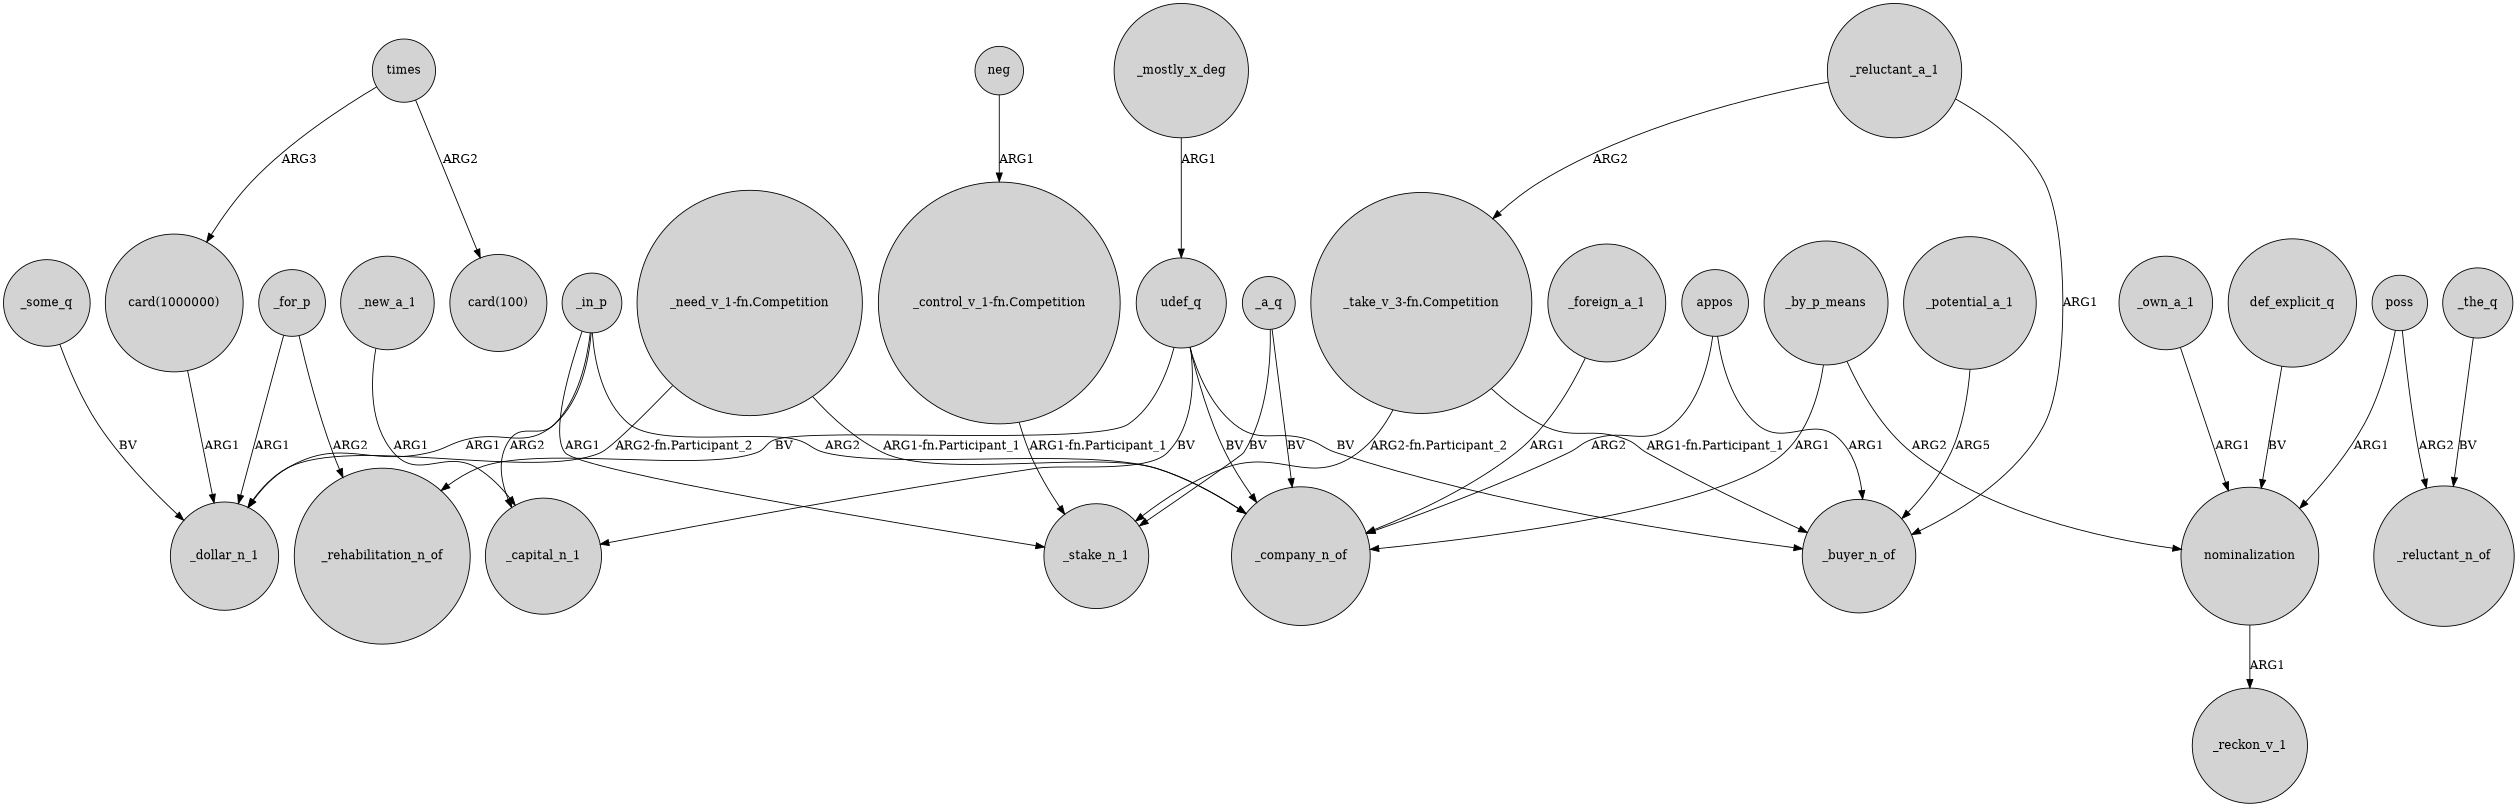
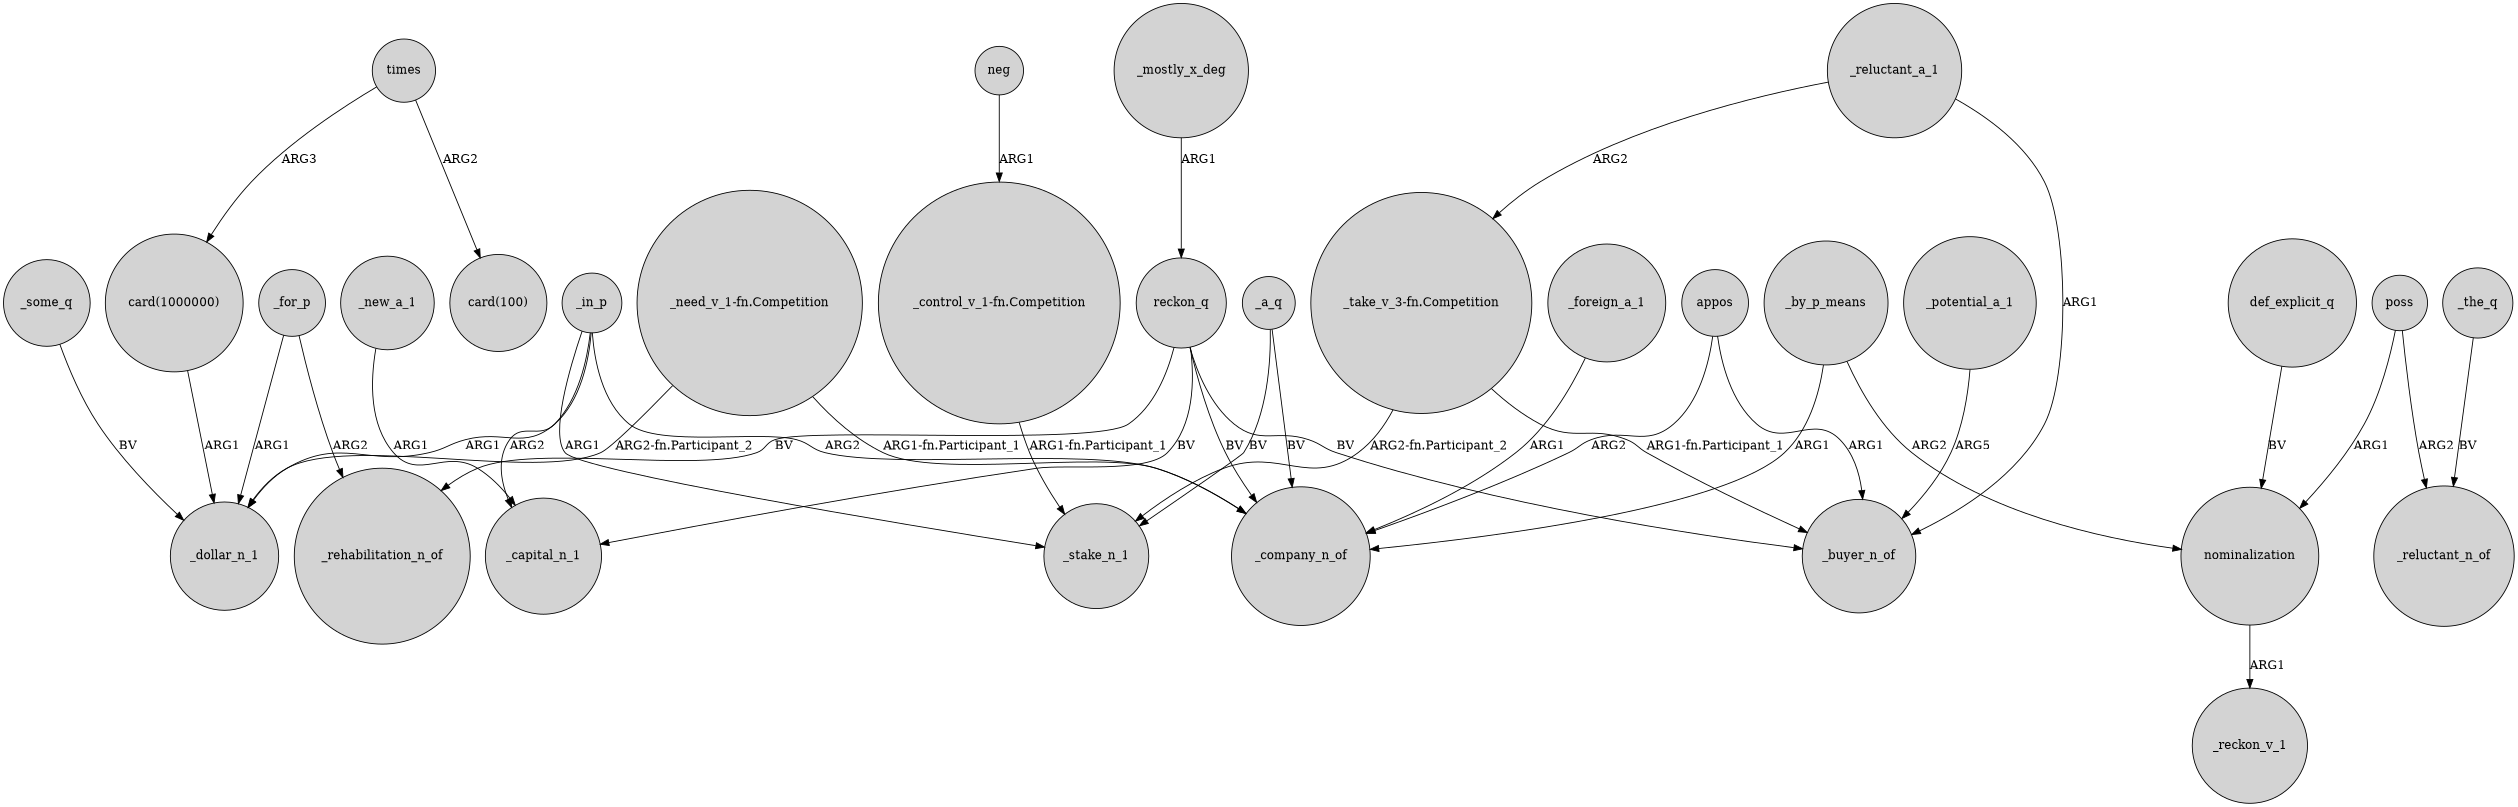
(1181, 303) -> (1181, 303)
(2166, 303) -> none
